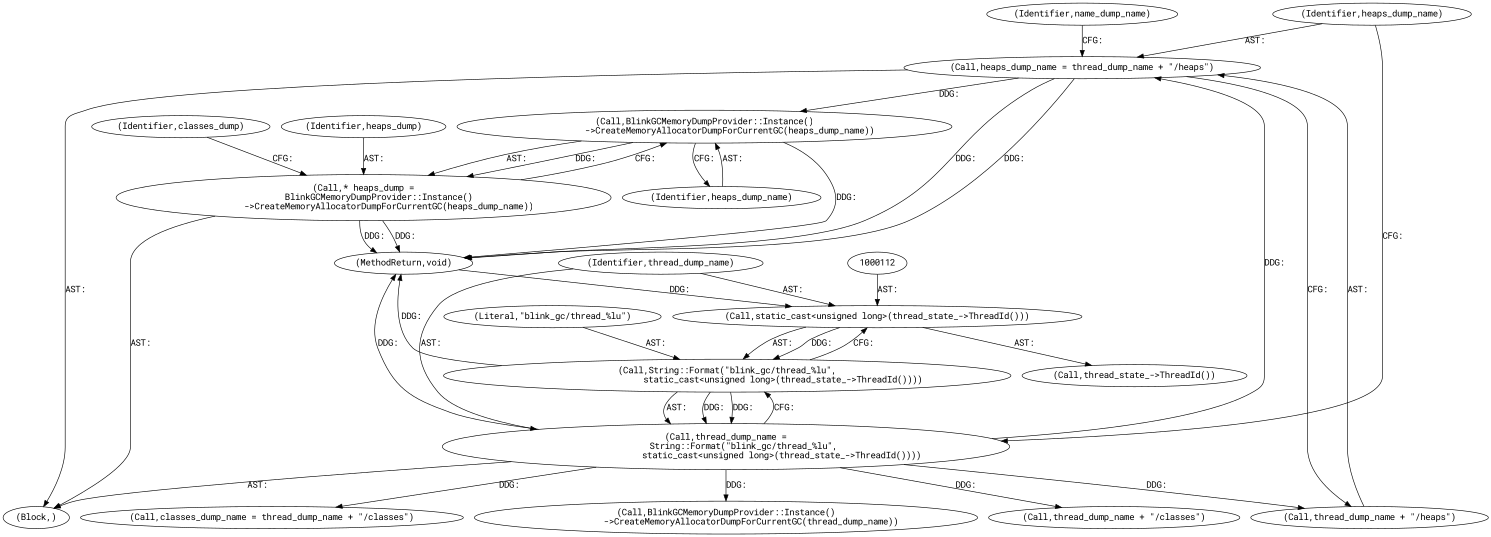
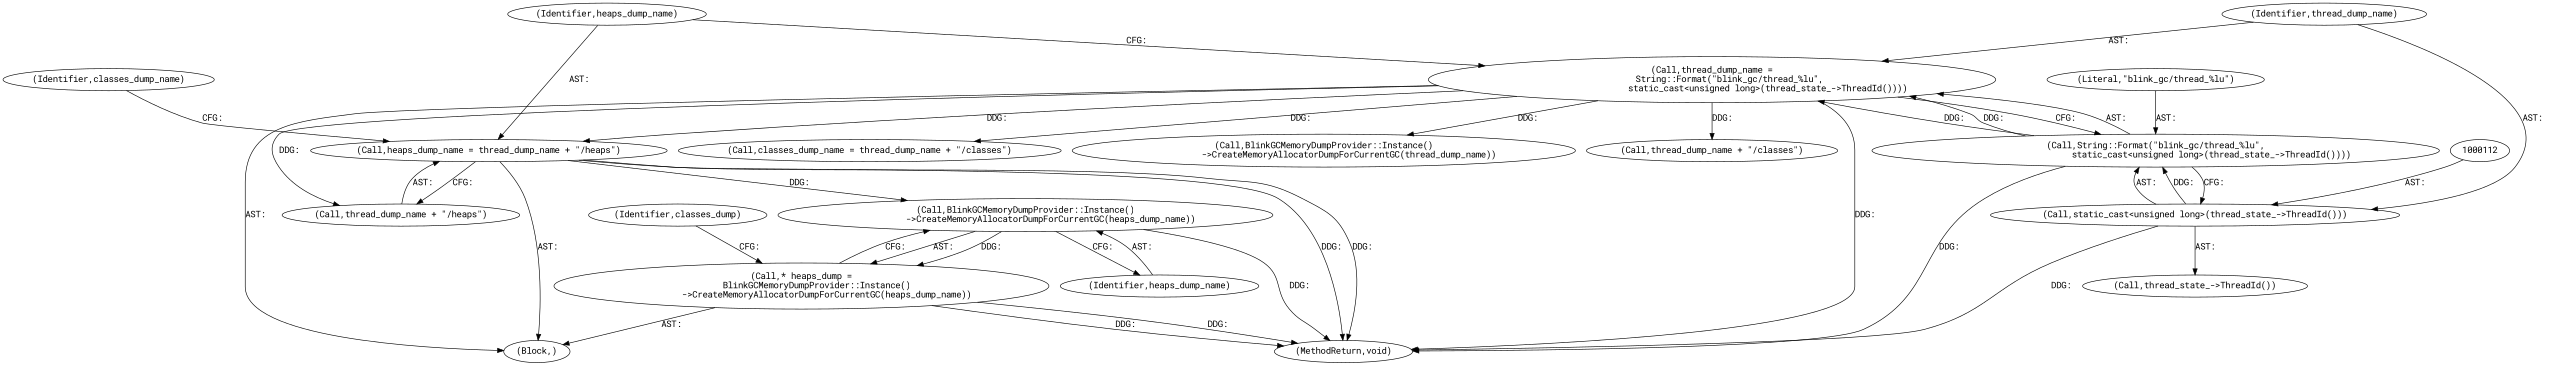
(1082, 14) -> (109, 80)
(364, 127) -> none
(622, 288) -> (1857, 337)
